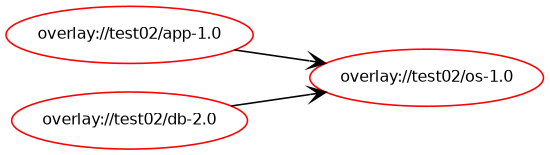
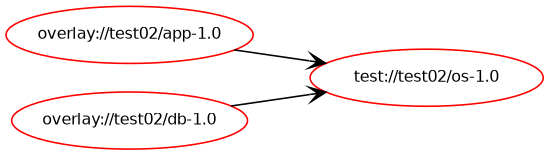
(427, 78) -> (427, 78)
(130, 121) -> (130, 121)
